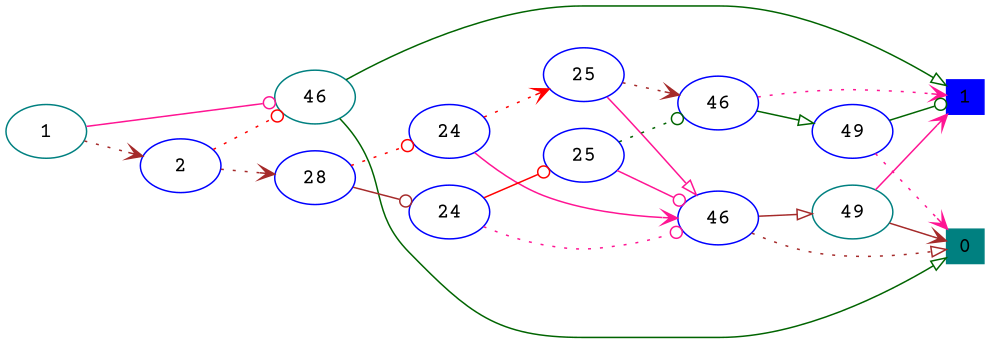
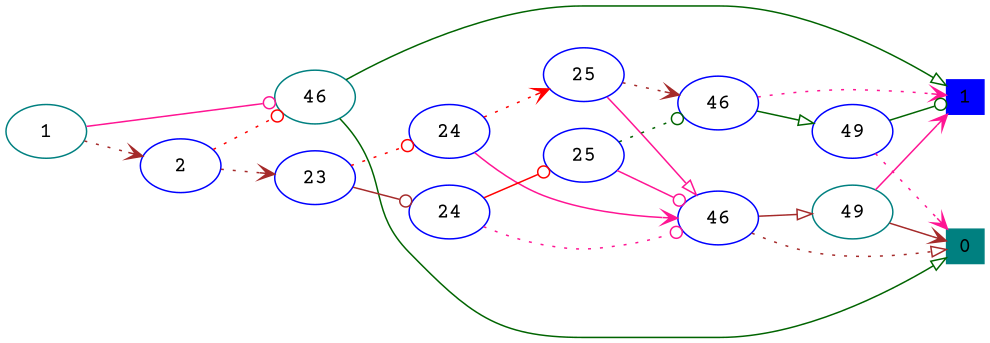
(315, 178) -> (315, 178)
